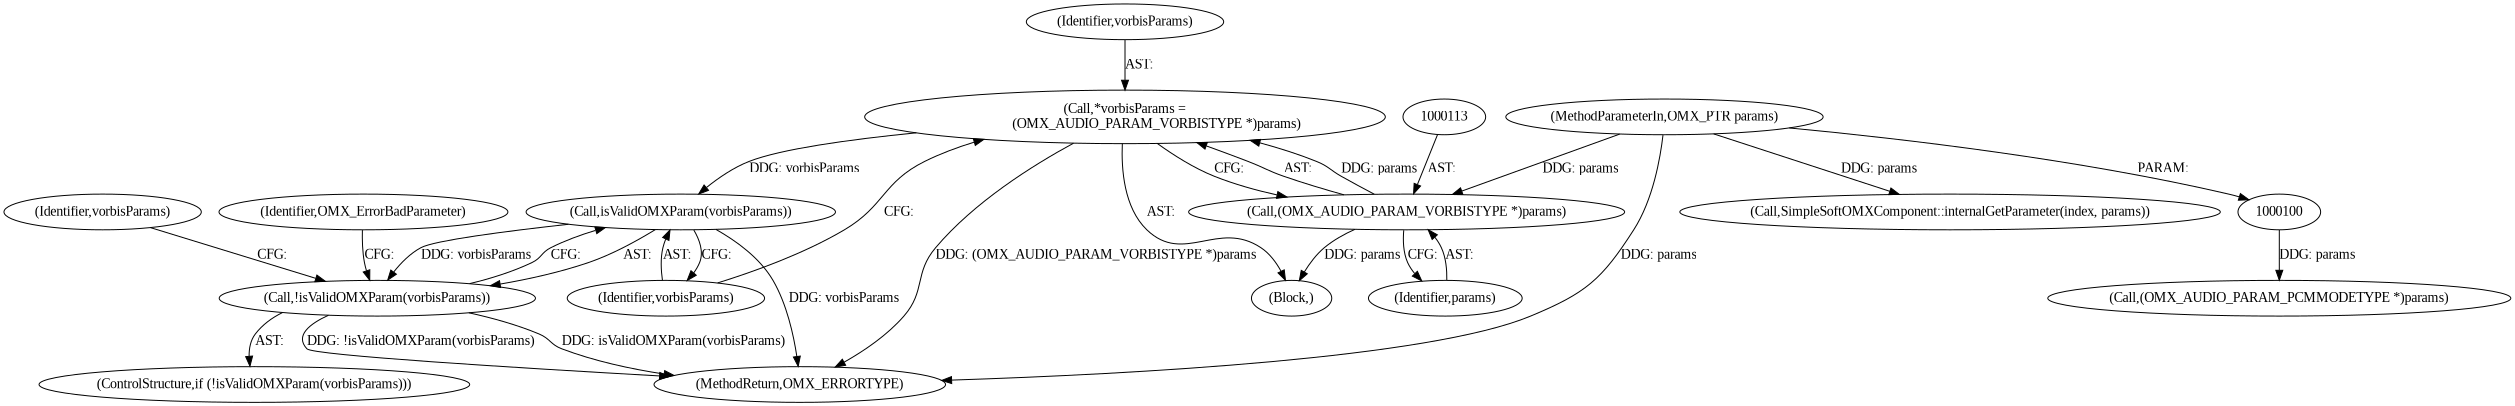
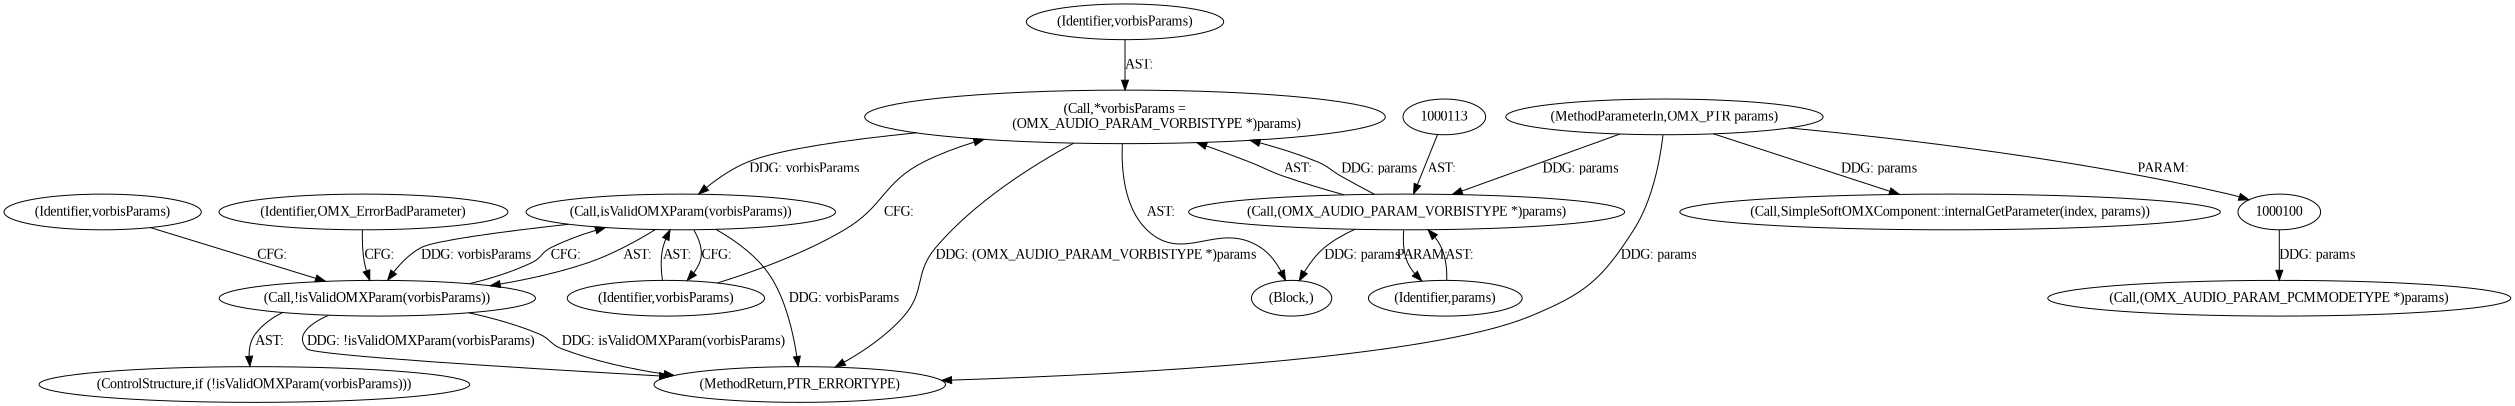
(1214, 176) -> none
(1425, 255) -> (1425, 255)
(800, 385) -> (800, 385)
